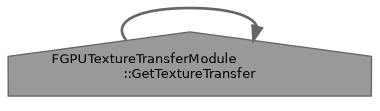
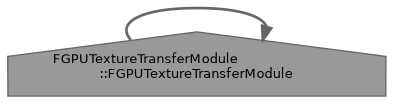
(190, 67) -> (197, 67)
